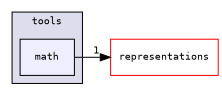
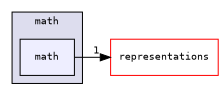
(47, 22) -> (47, 22)
